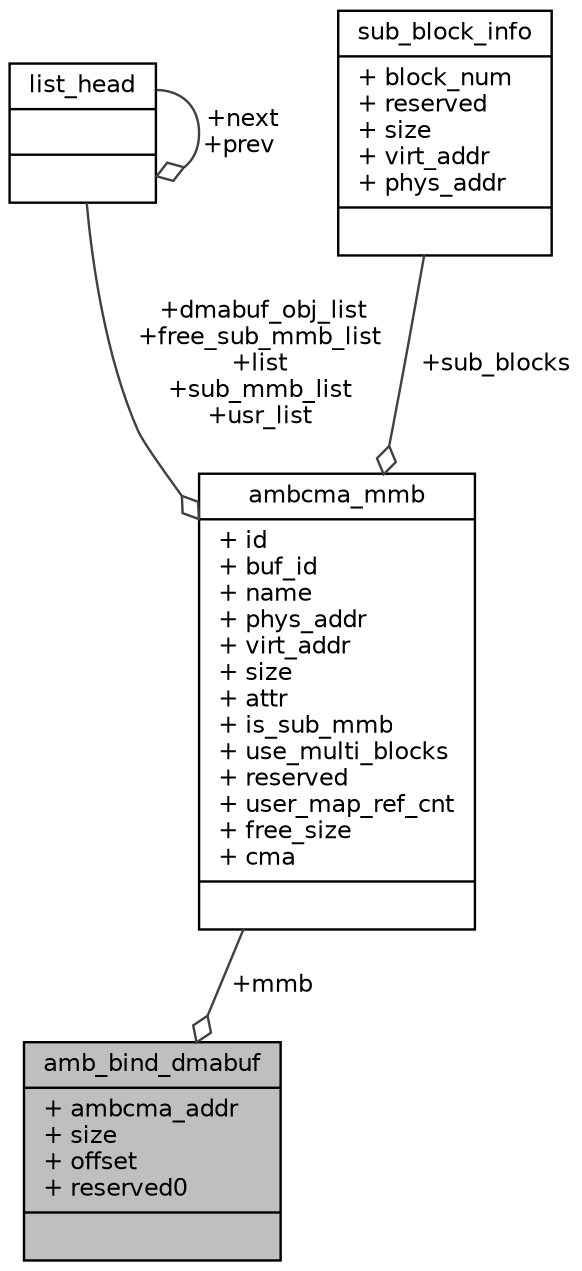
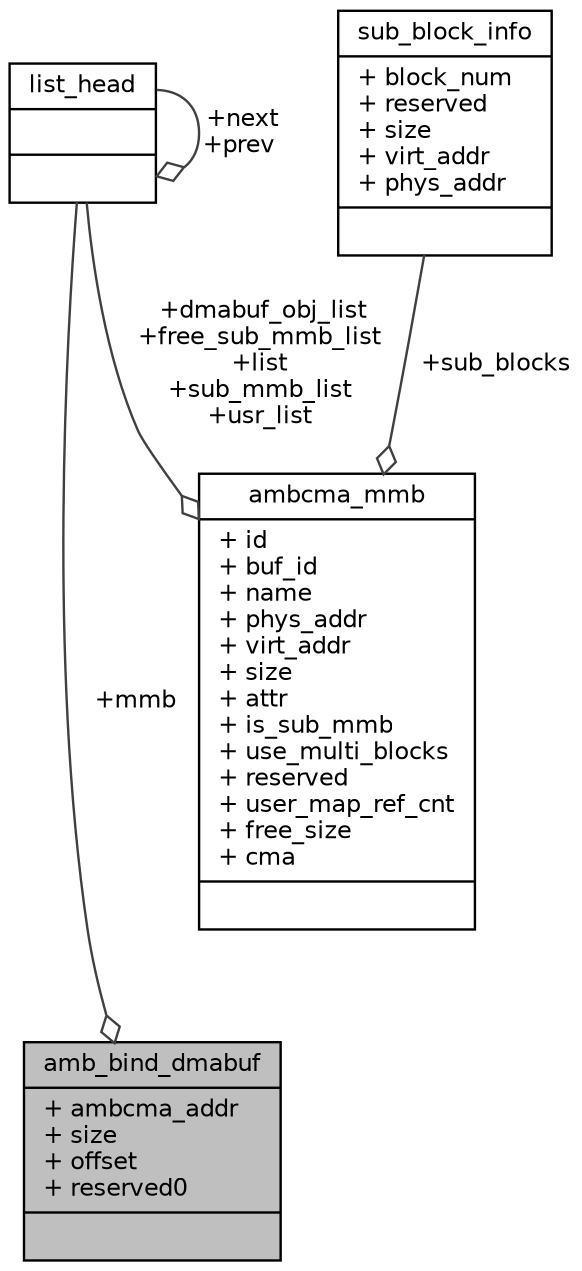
(226, 972) -> (64, 610)
